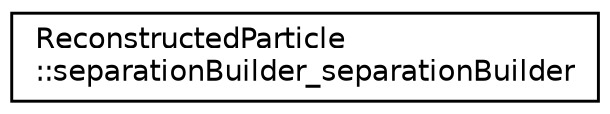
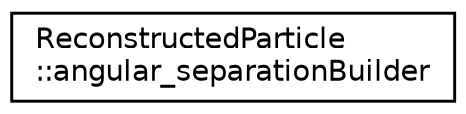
(305, 57) -> (233, 57)
